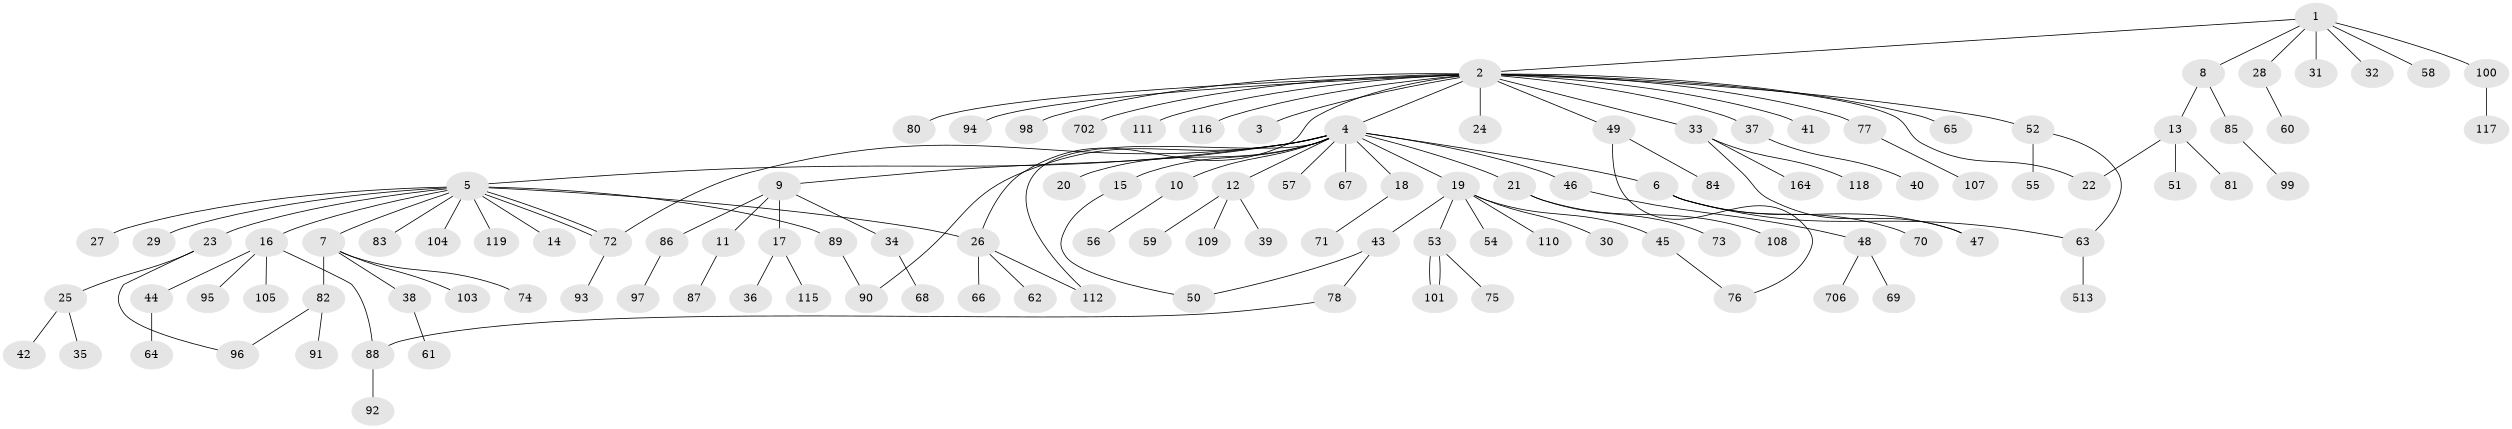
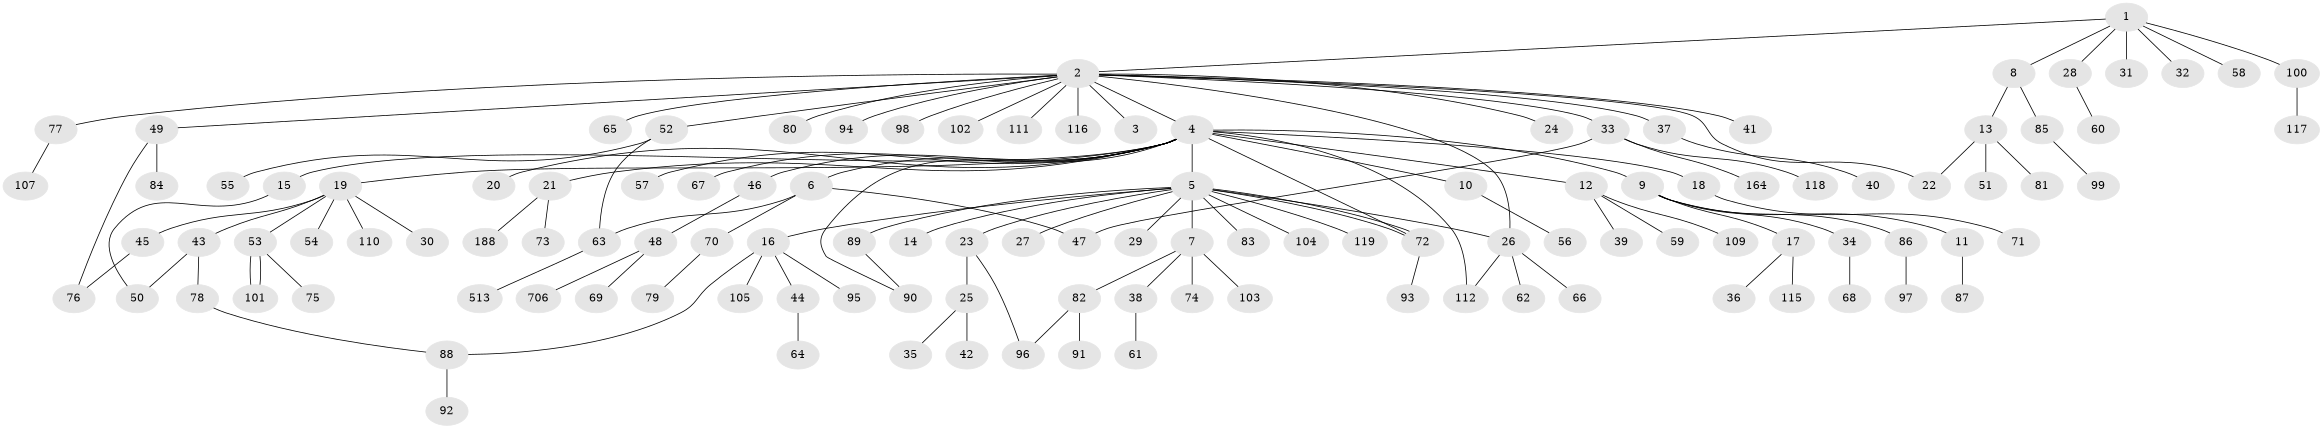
(1085, 130) -> (961, 130)
(1777, 242) -> (485, 242)
none -> (653, 299)
